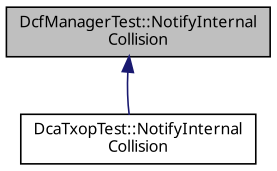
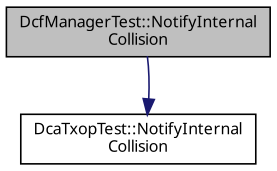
(128, 94) -> (149, 78)
